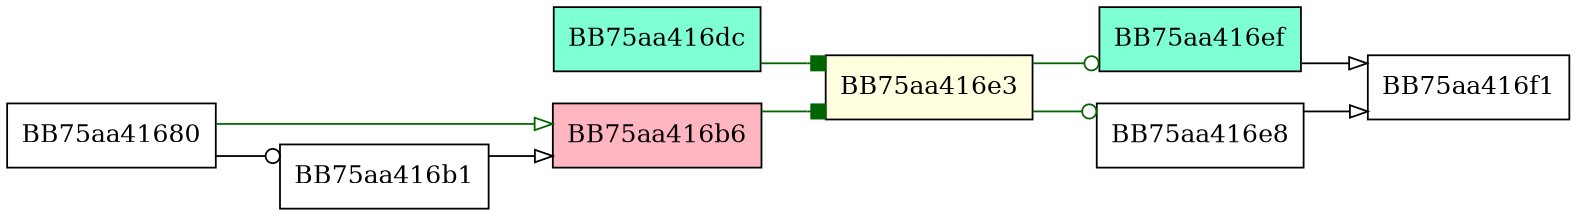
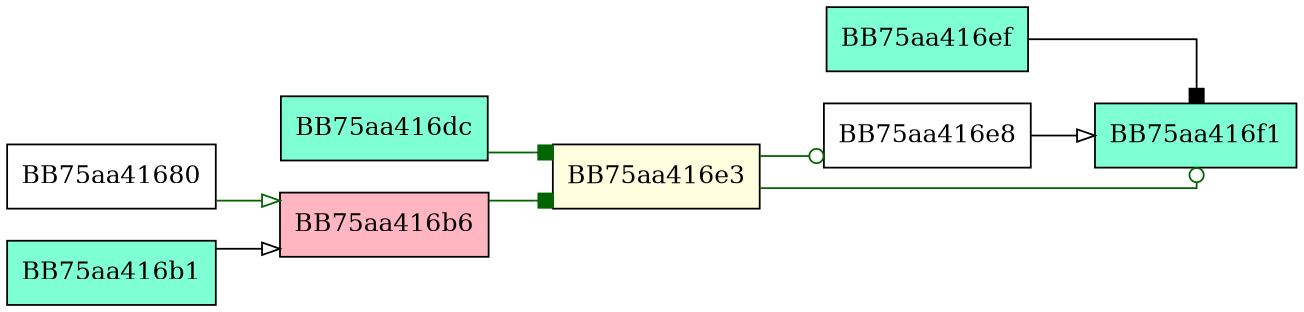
(1059, 63) -> (981, 188)
(1325, 63) -> (1135, 39)
(1469, 87) -> (1196, 136)
(241, 156) -> none
(384, 177) -> (111, 273)
